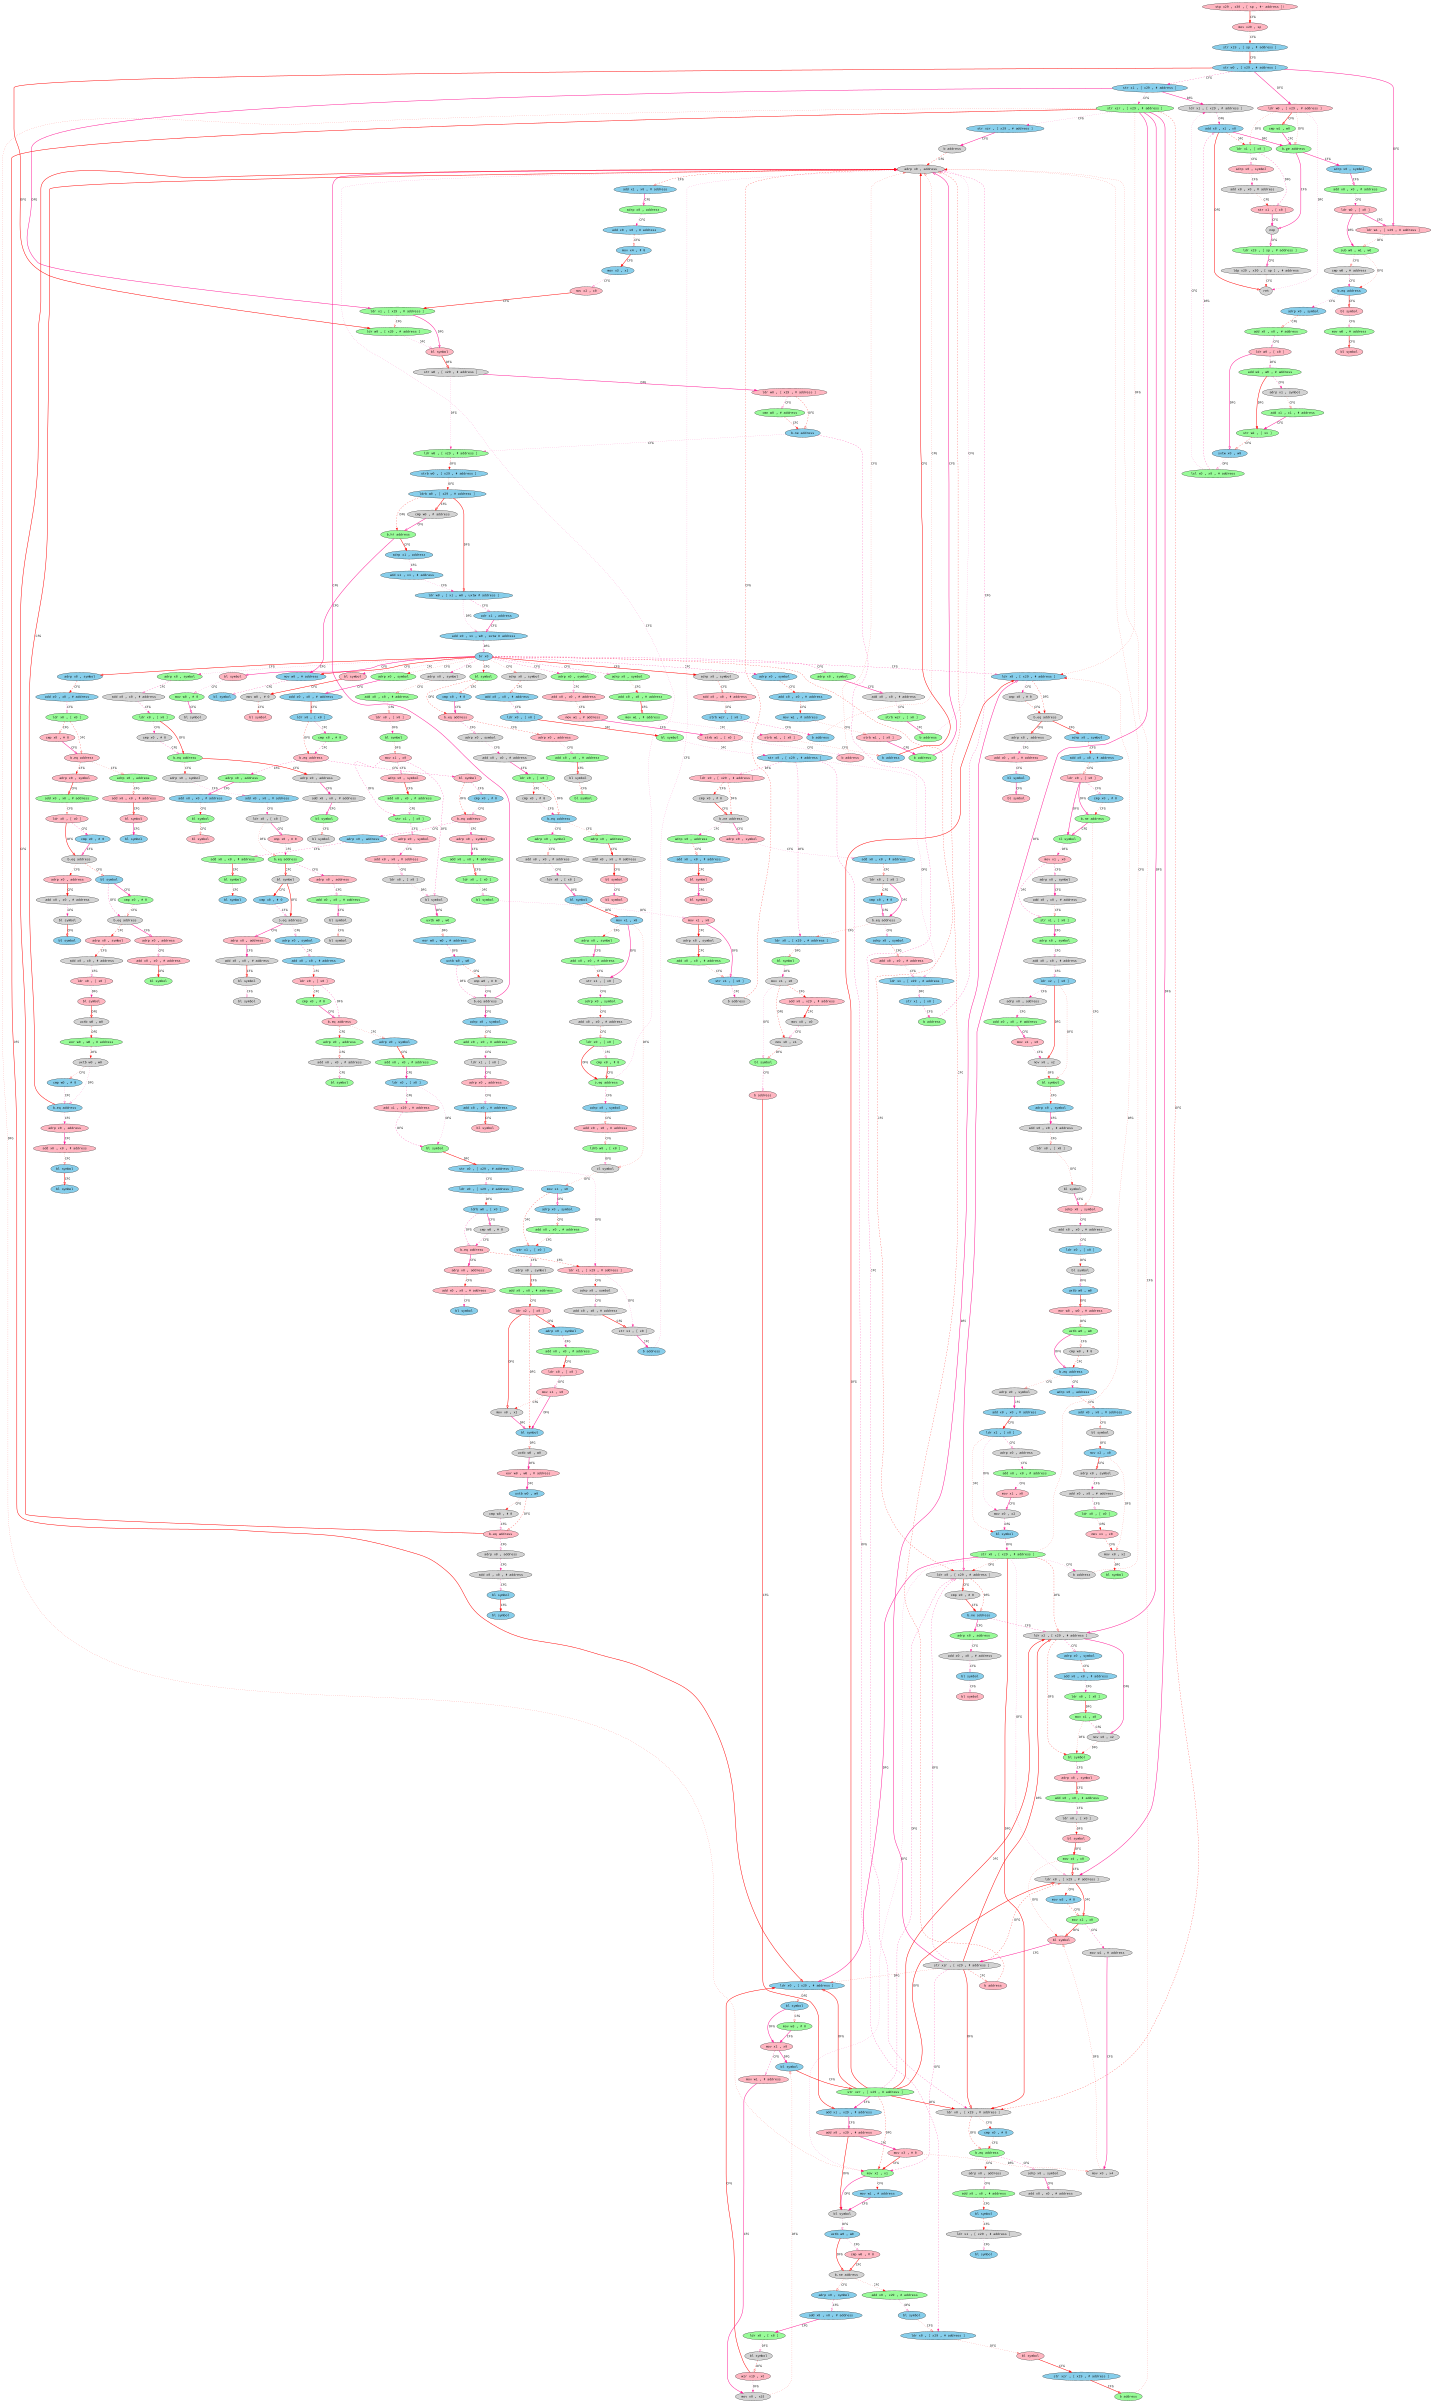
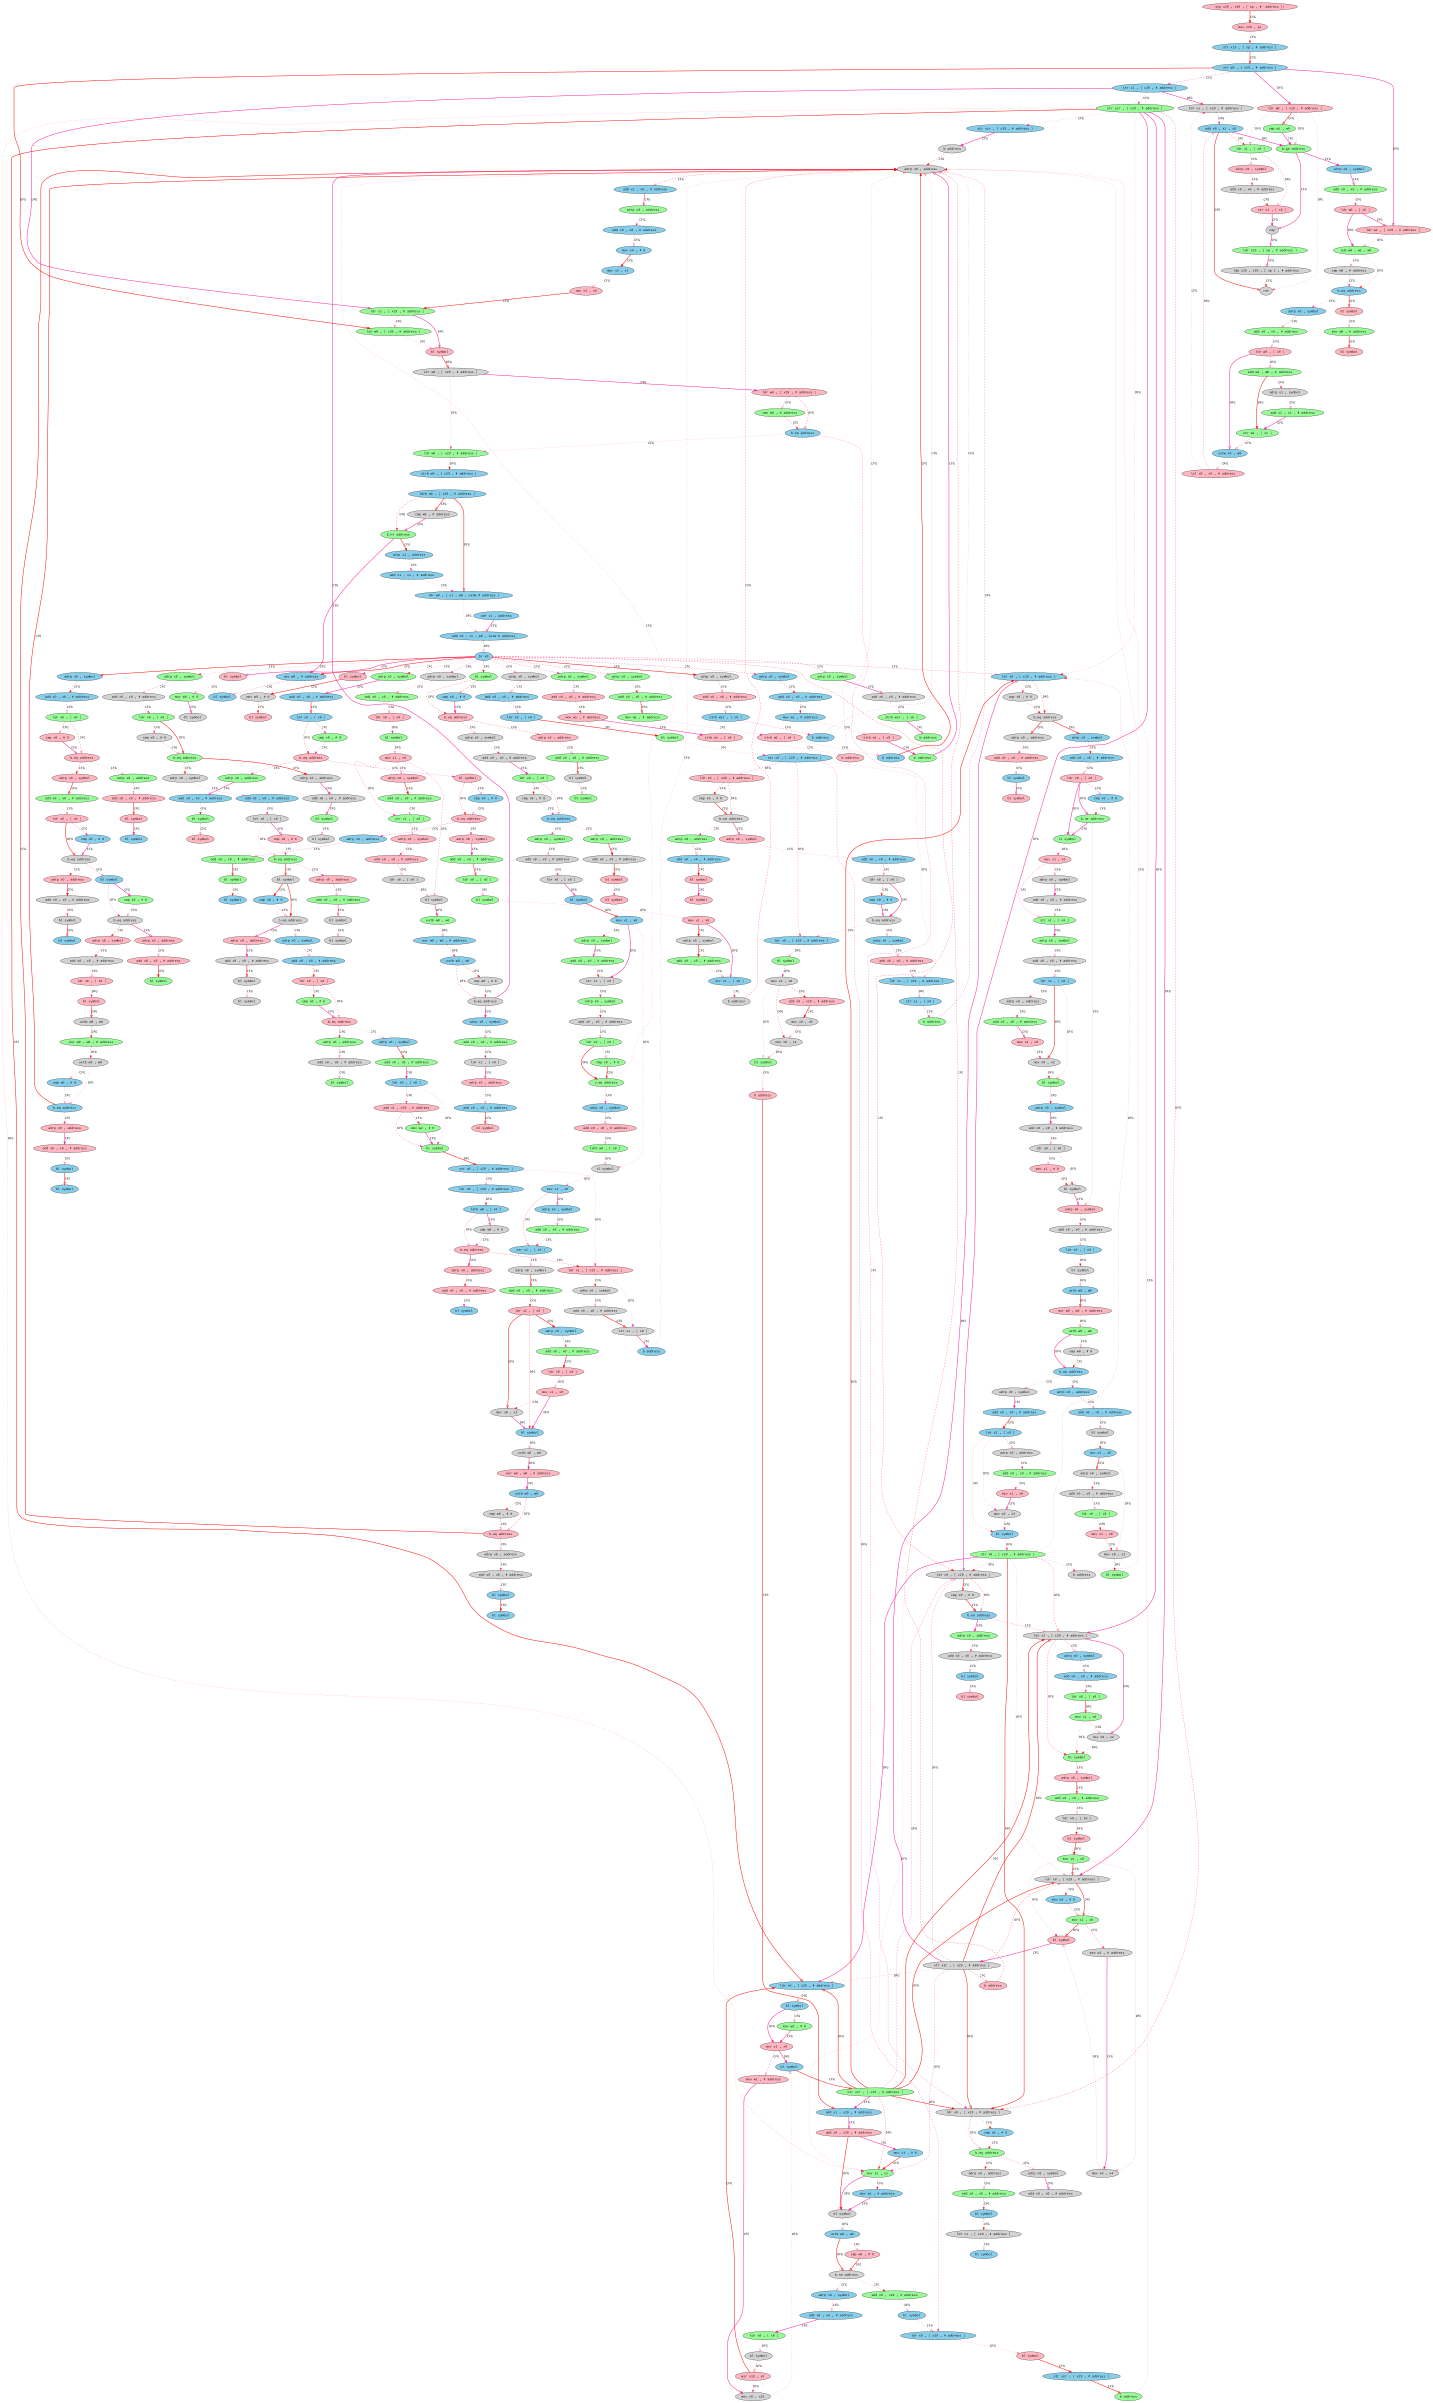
(1213, 474) -> (1213, 474)
(448, 483) -> none
(479, 605) -> none
none -> (423, 1128)
none -> (1047, 1169)
(905, 2153) -> (905, 2153)
(1004, 2164) -> (1136, 2003)
